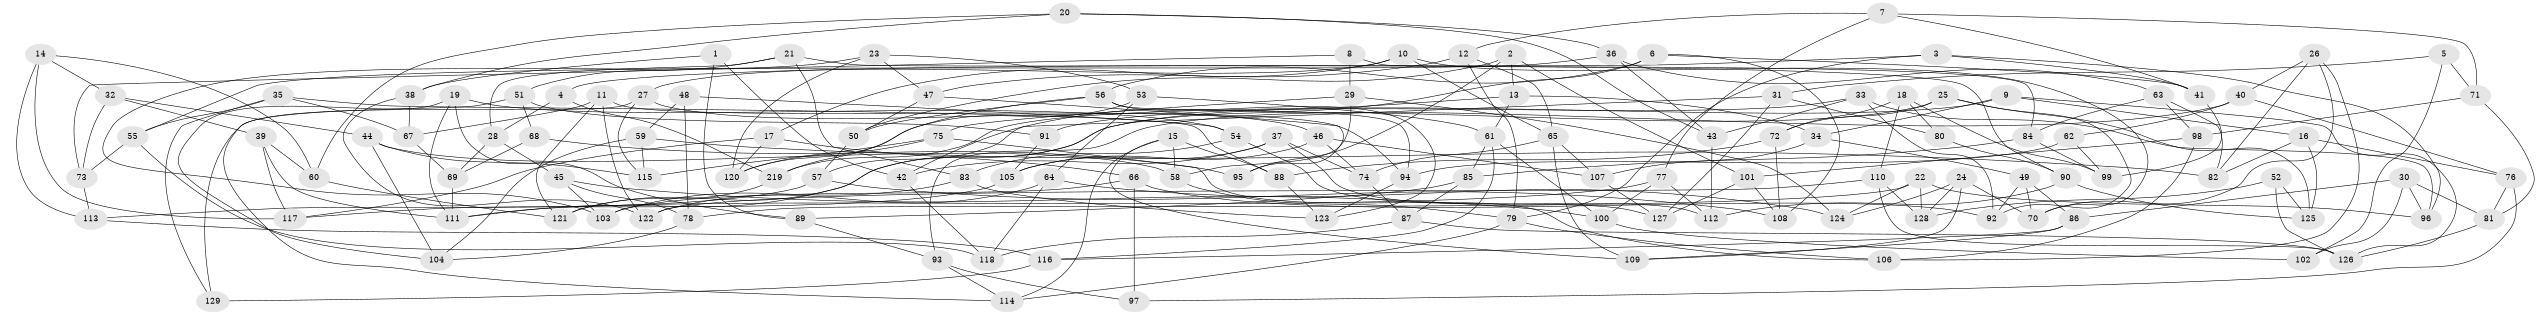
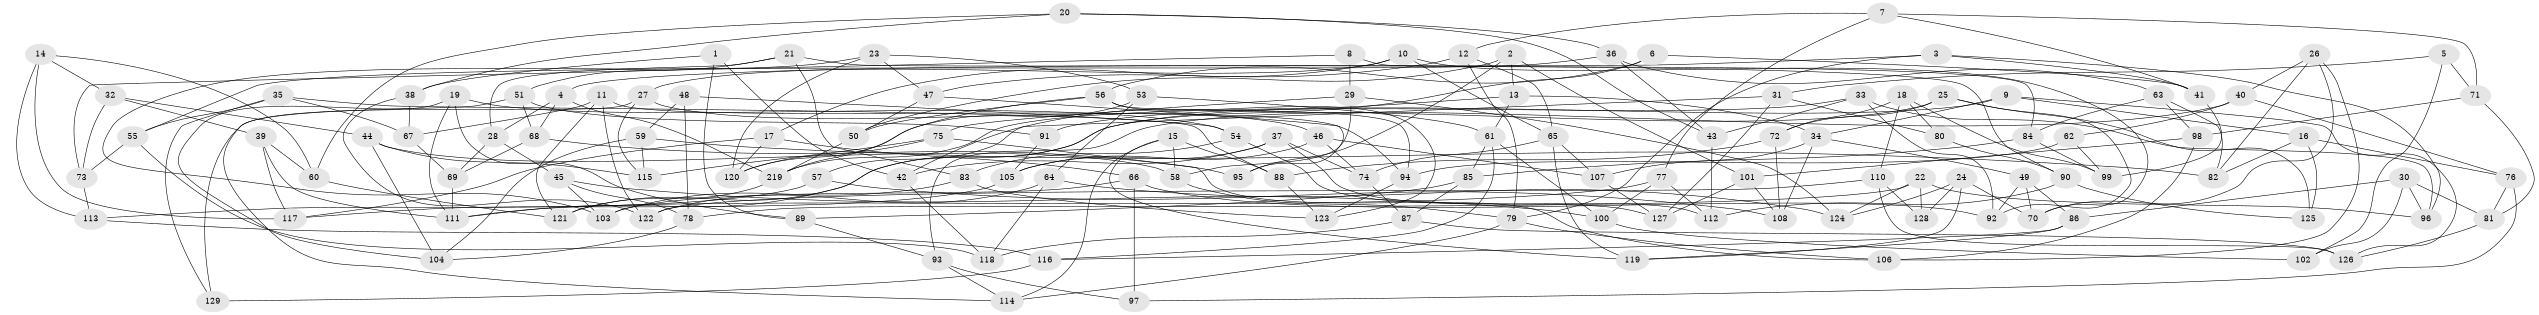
(1803, 87) -> (1798, 178)
none -> (547, 117)
(835, 157) -> (815, 157)
(2276, 178) -> none
(1633, 260) -> (1633, 260)
